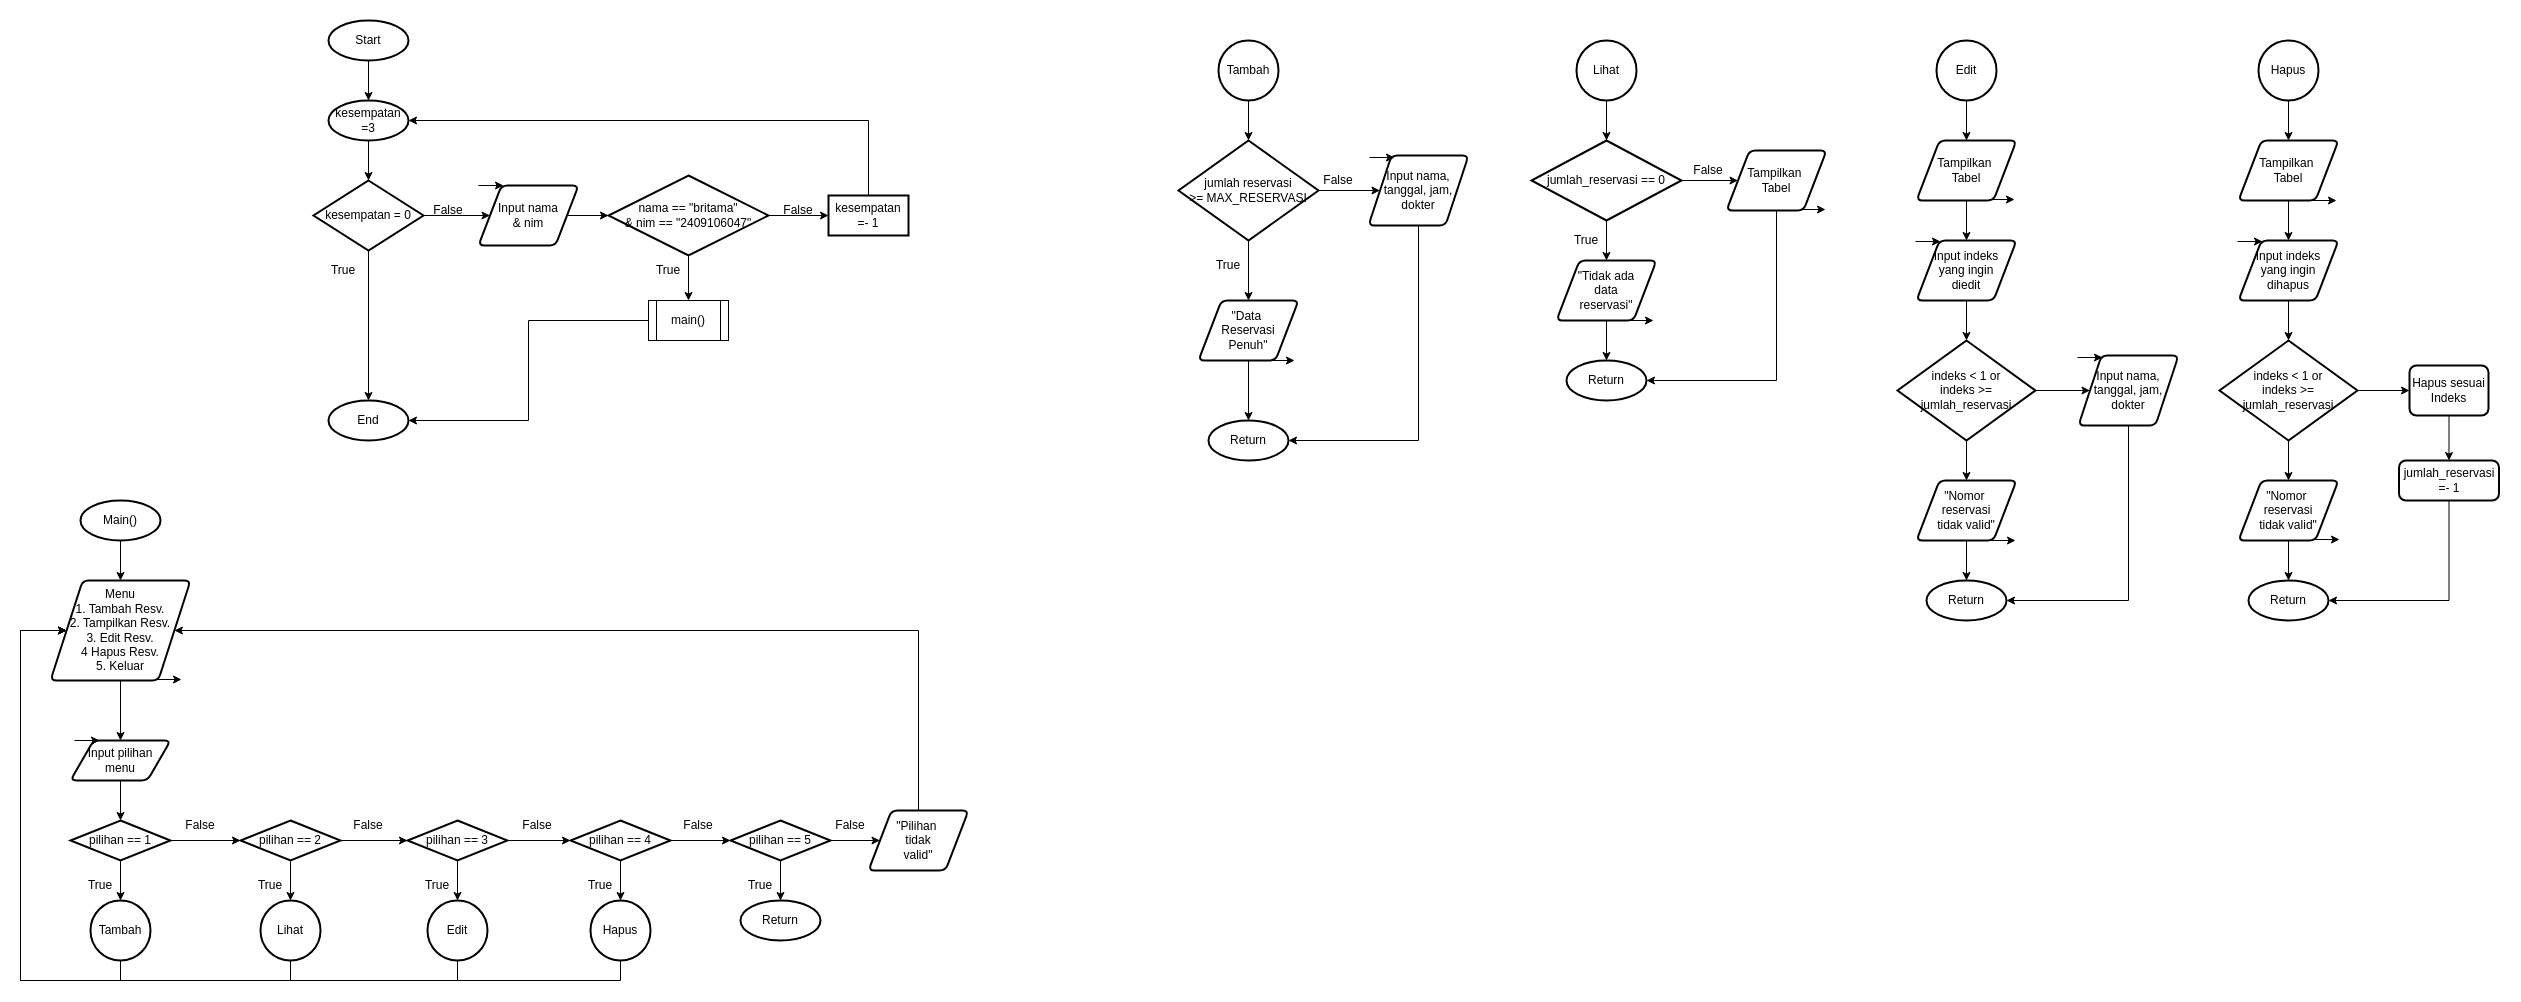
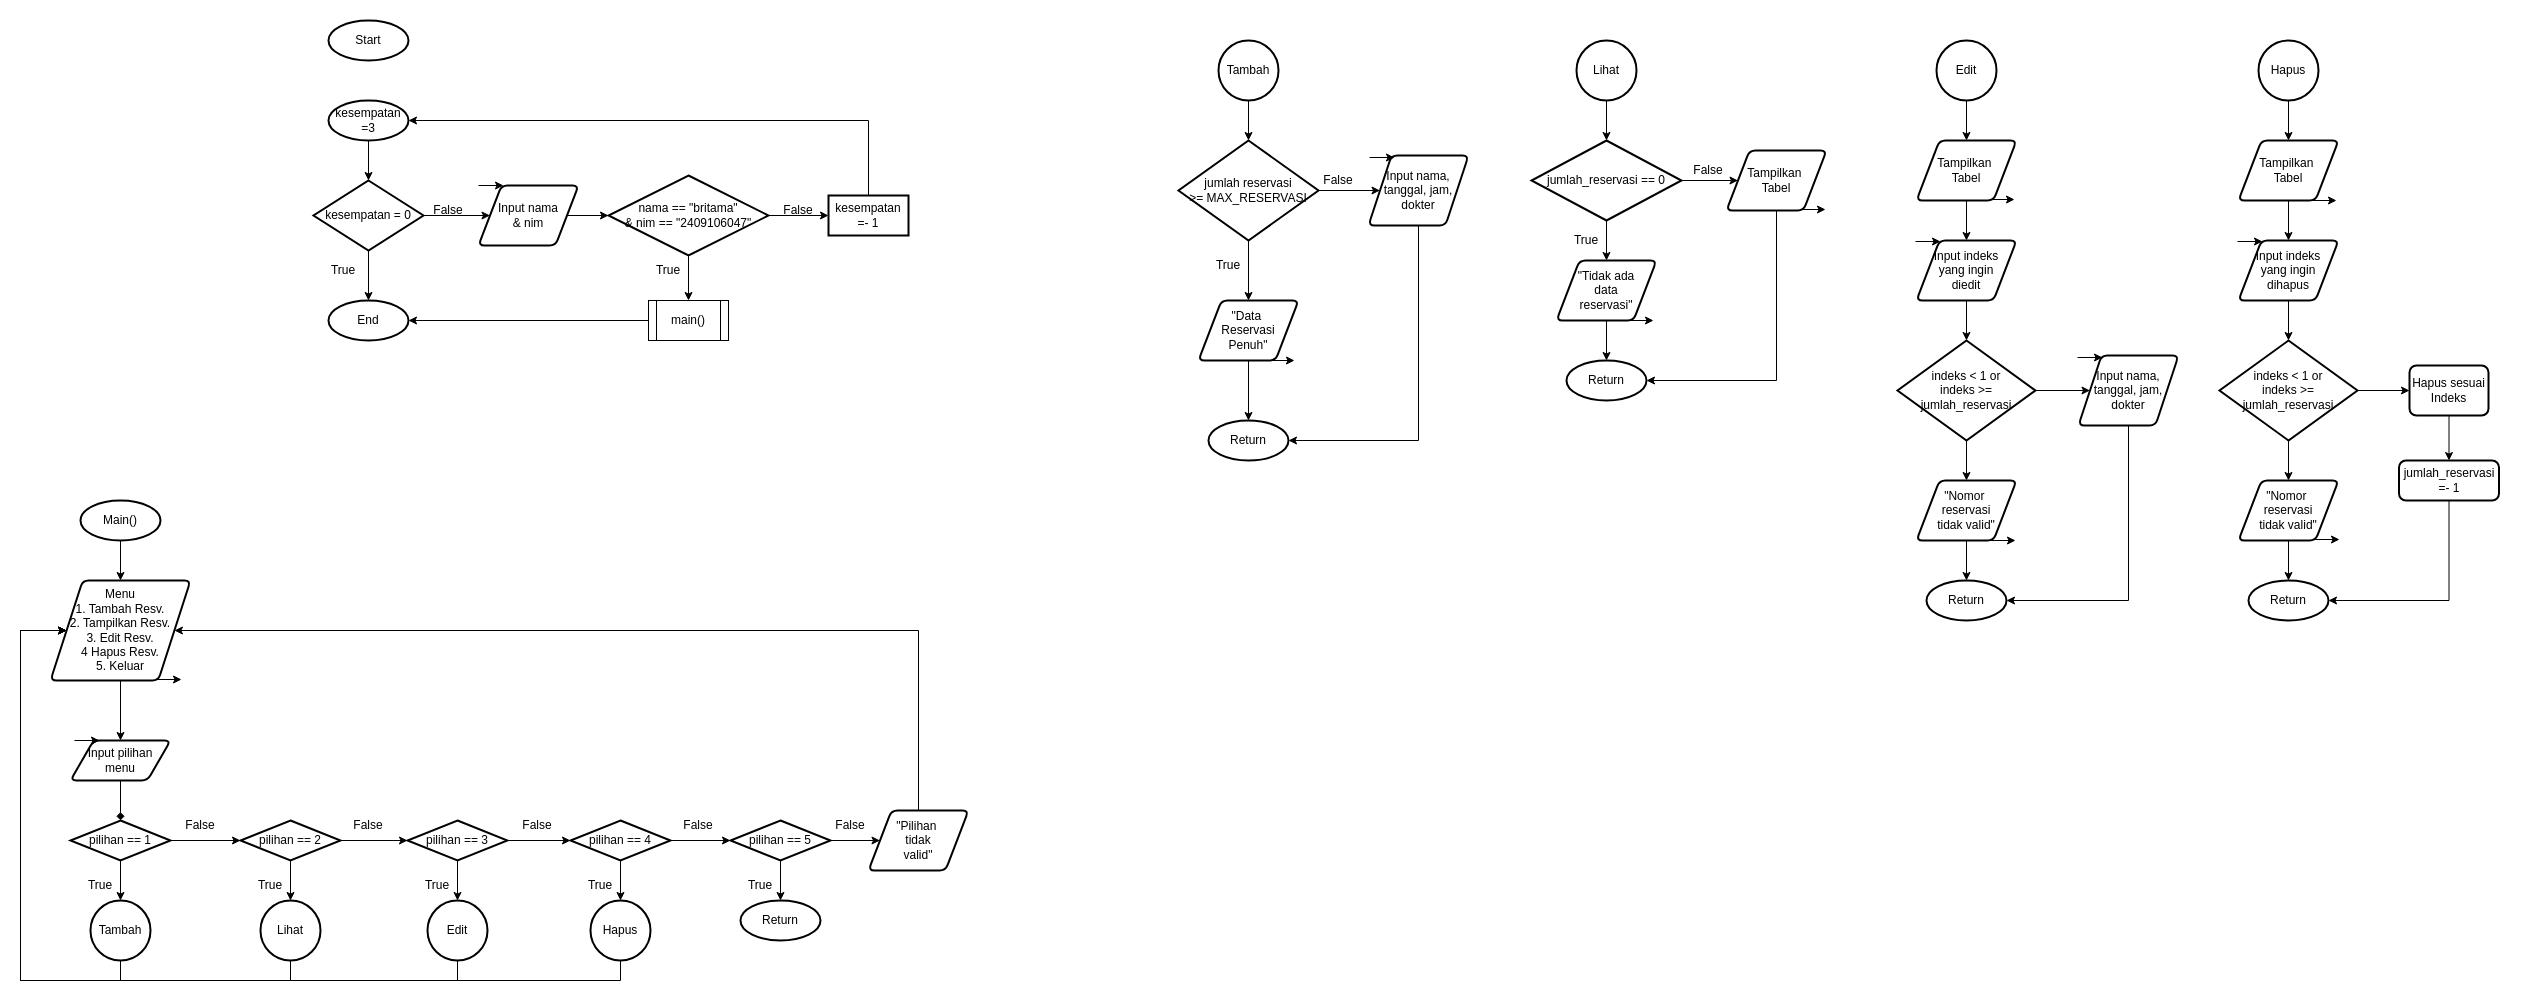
(369, 77) -> none
(369, 421) -> (369, 321)
(121, 812) -> (121, 812)
